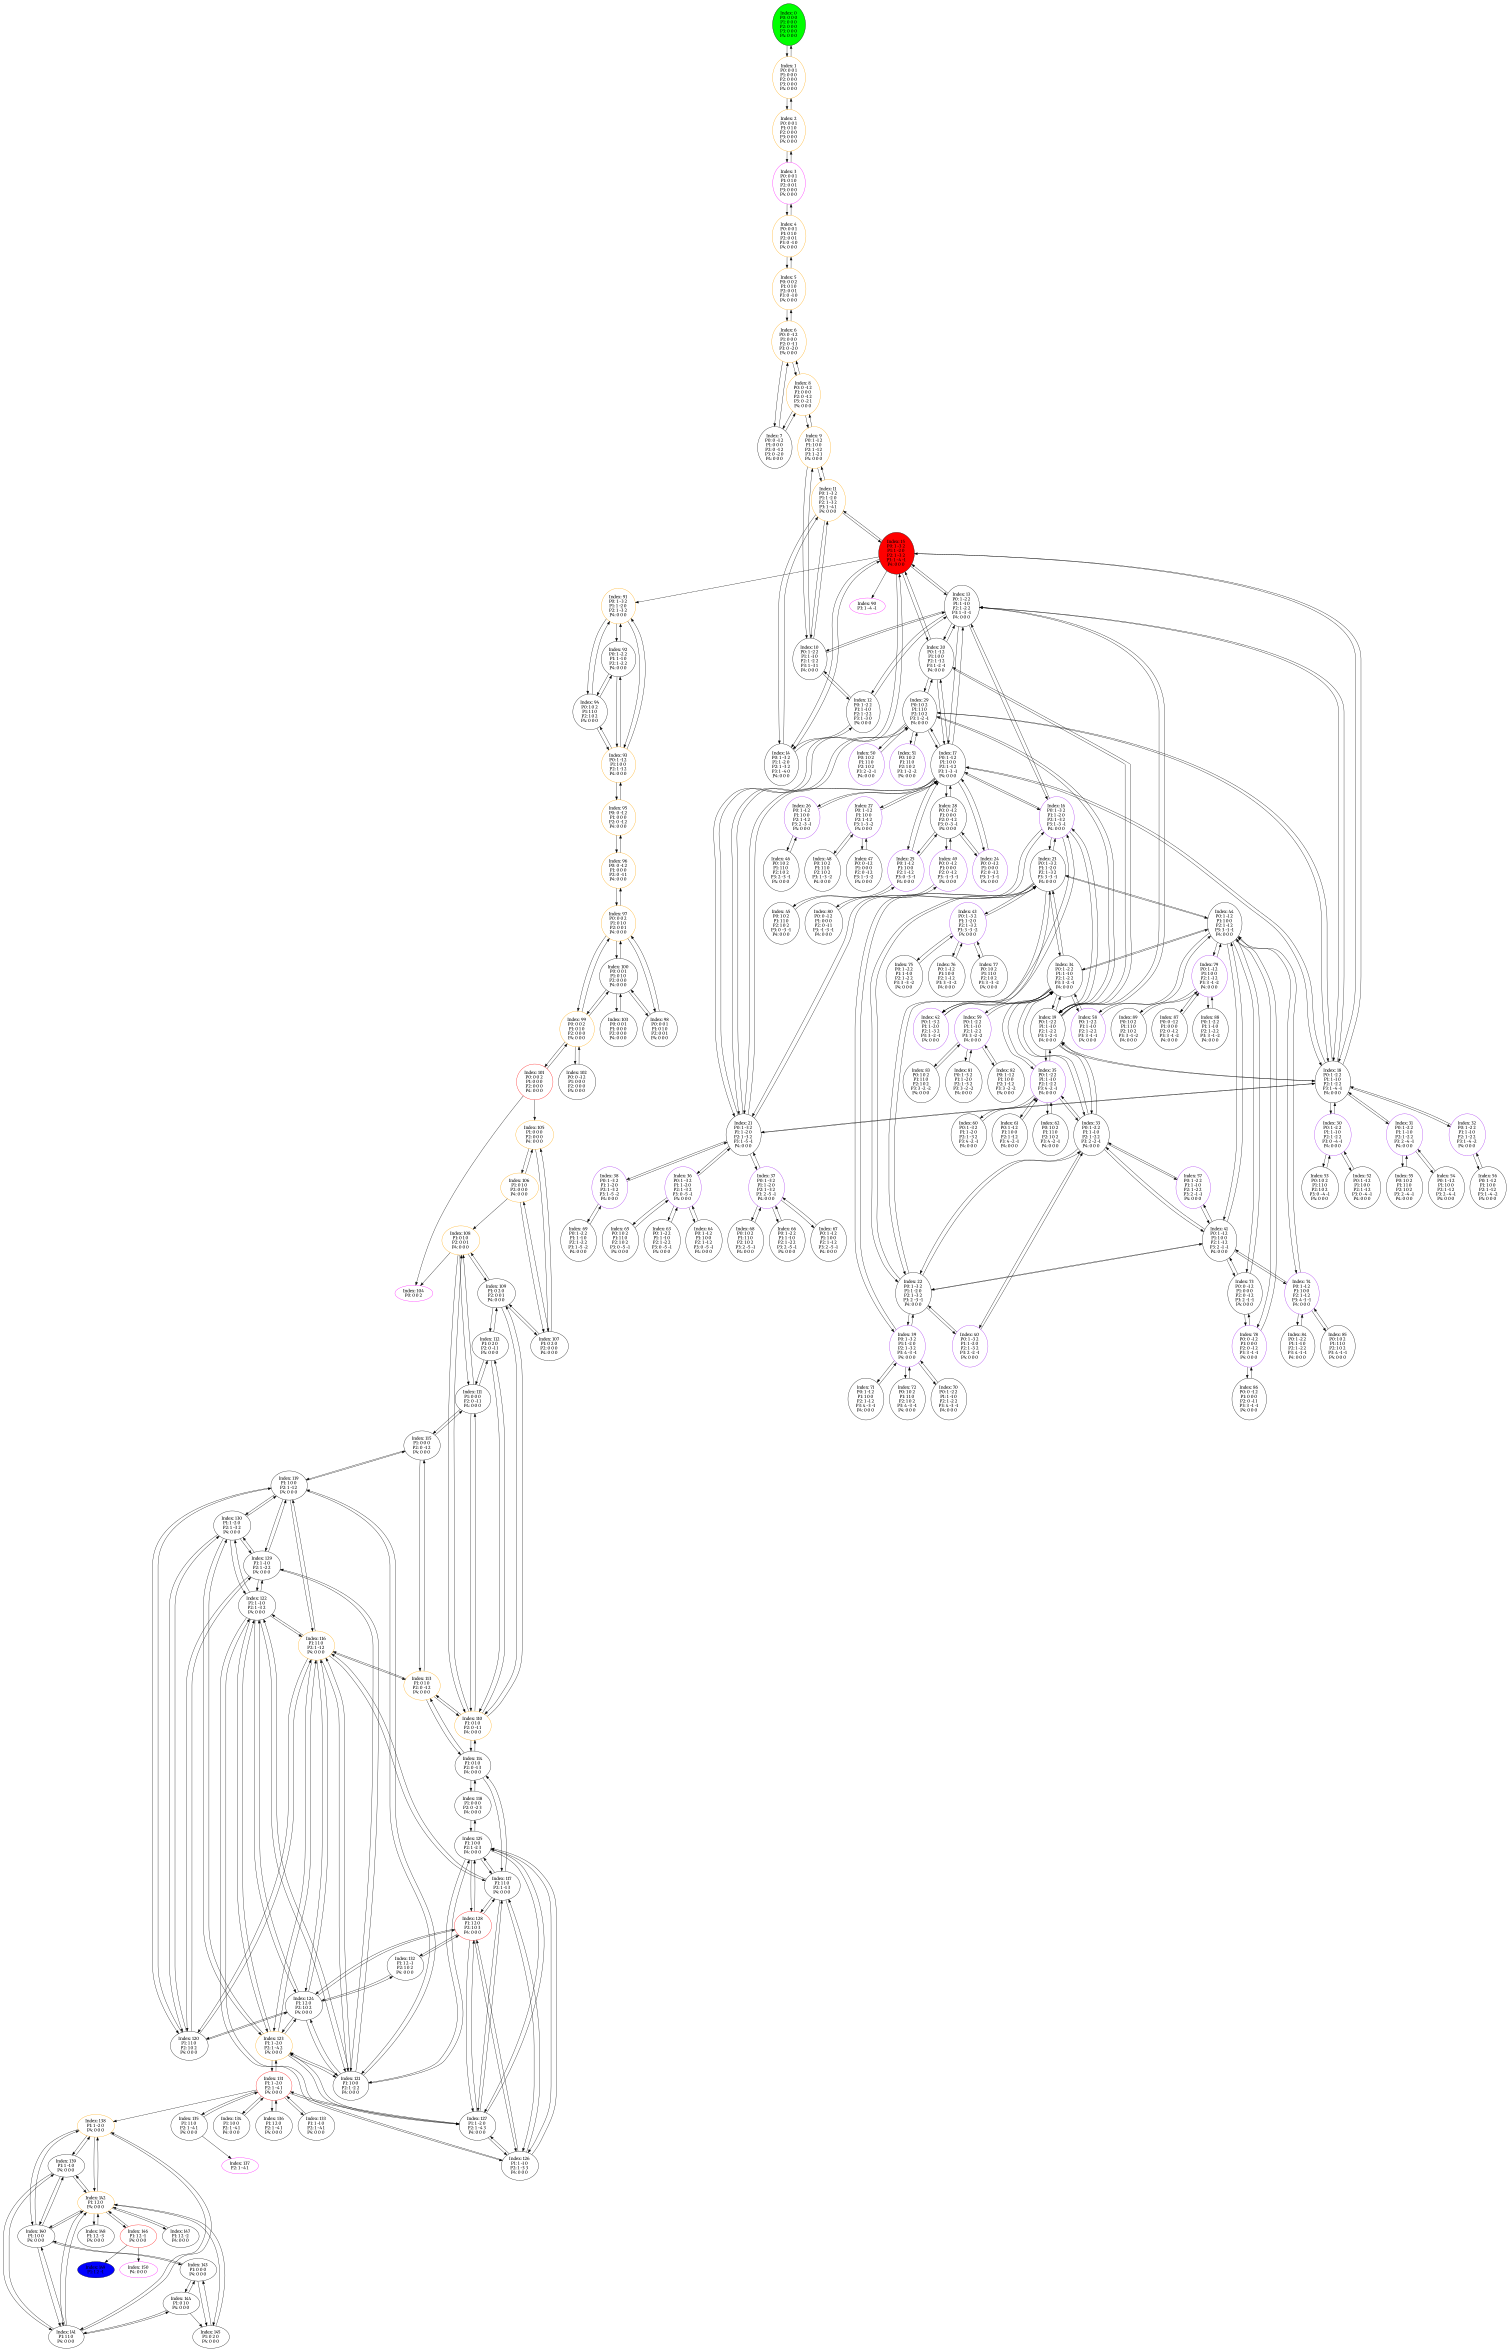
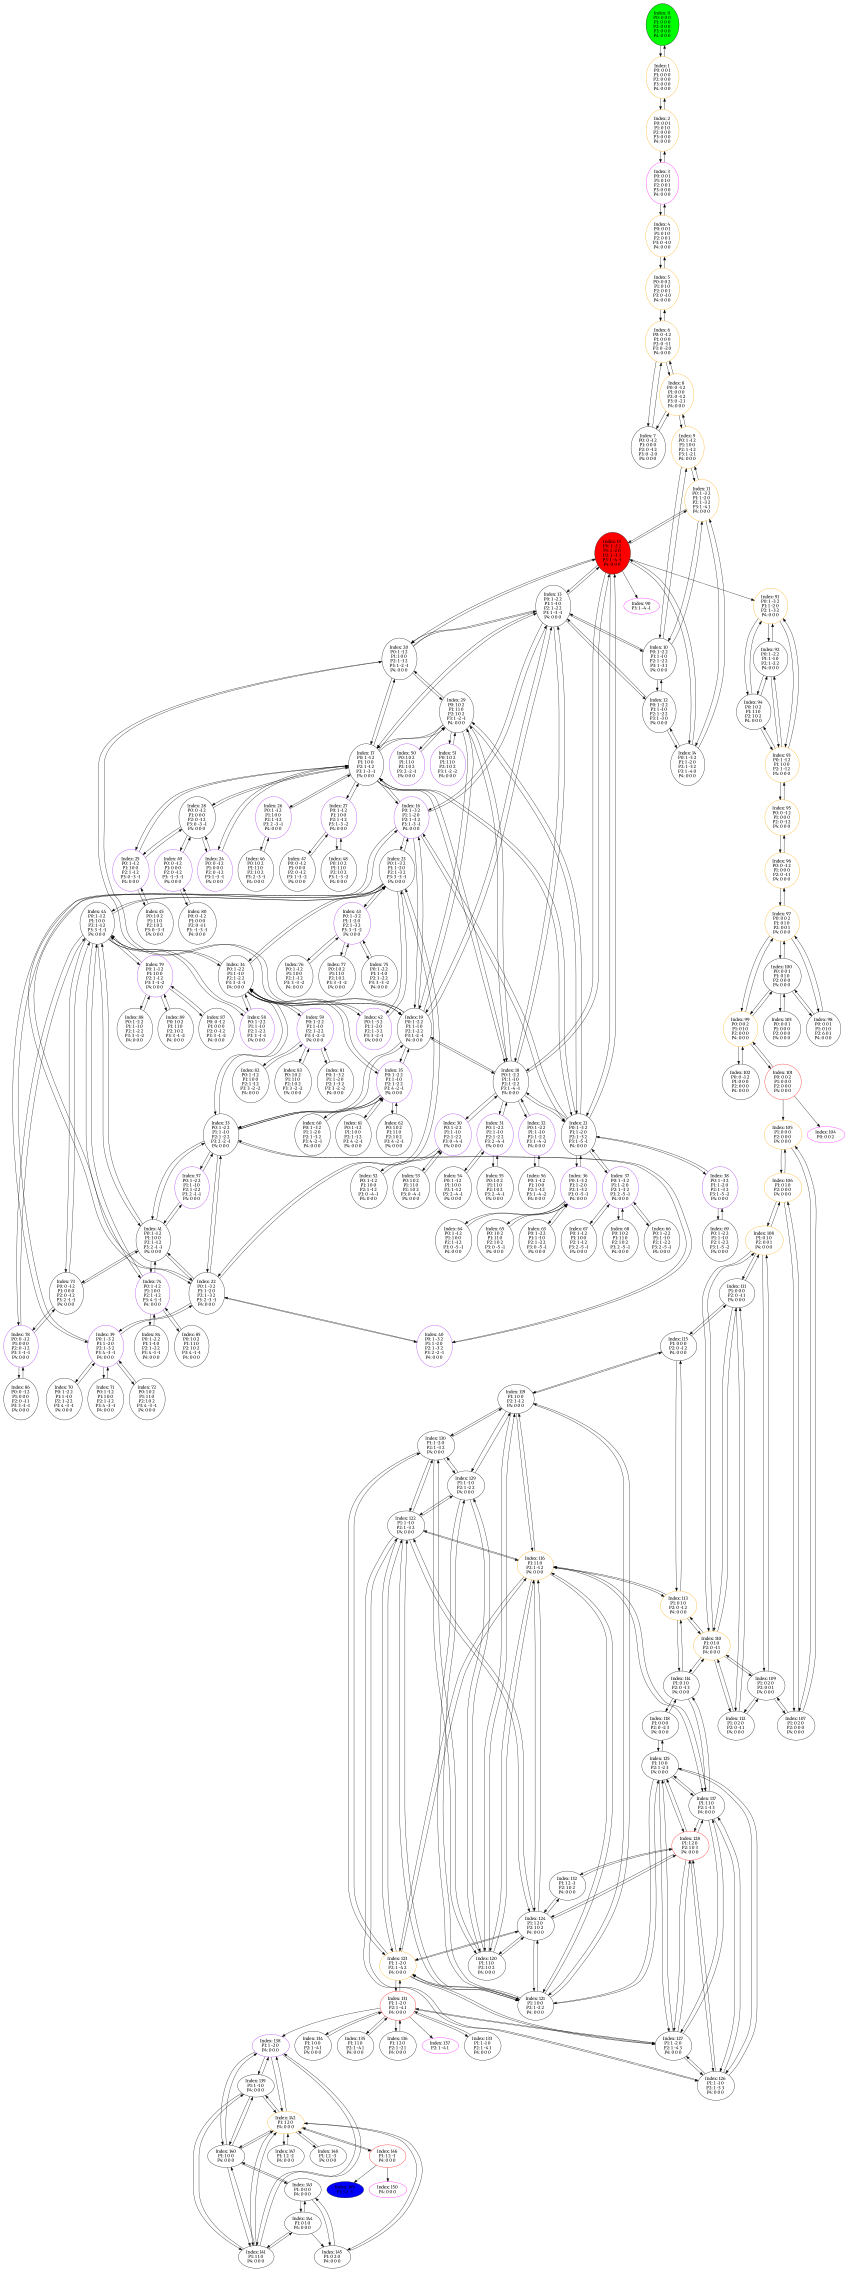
(660, 1029) -> (824, 1029)
(436, 1268) -> (775, 1216)
(96, 2126) -> (271, 2046)
(274, 2126) -> (398, 2046)
(215, 2146) -> (420, 2027)
